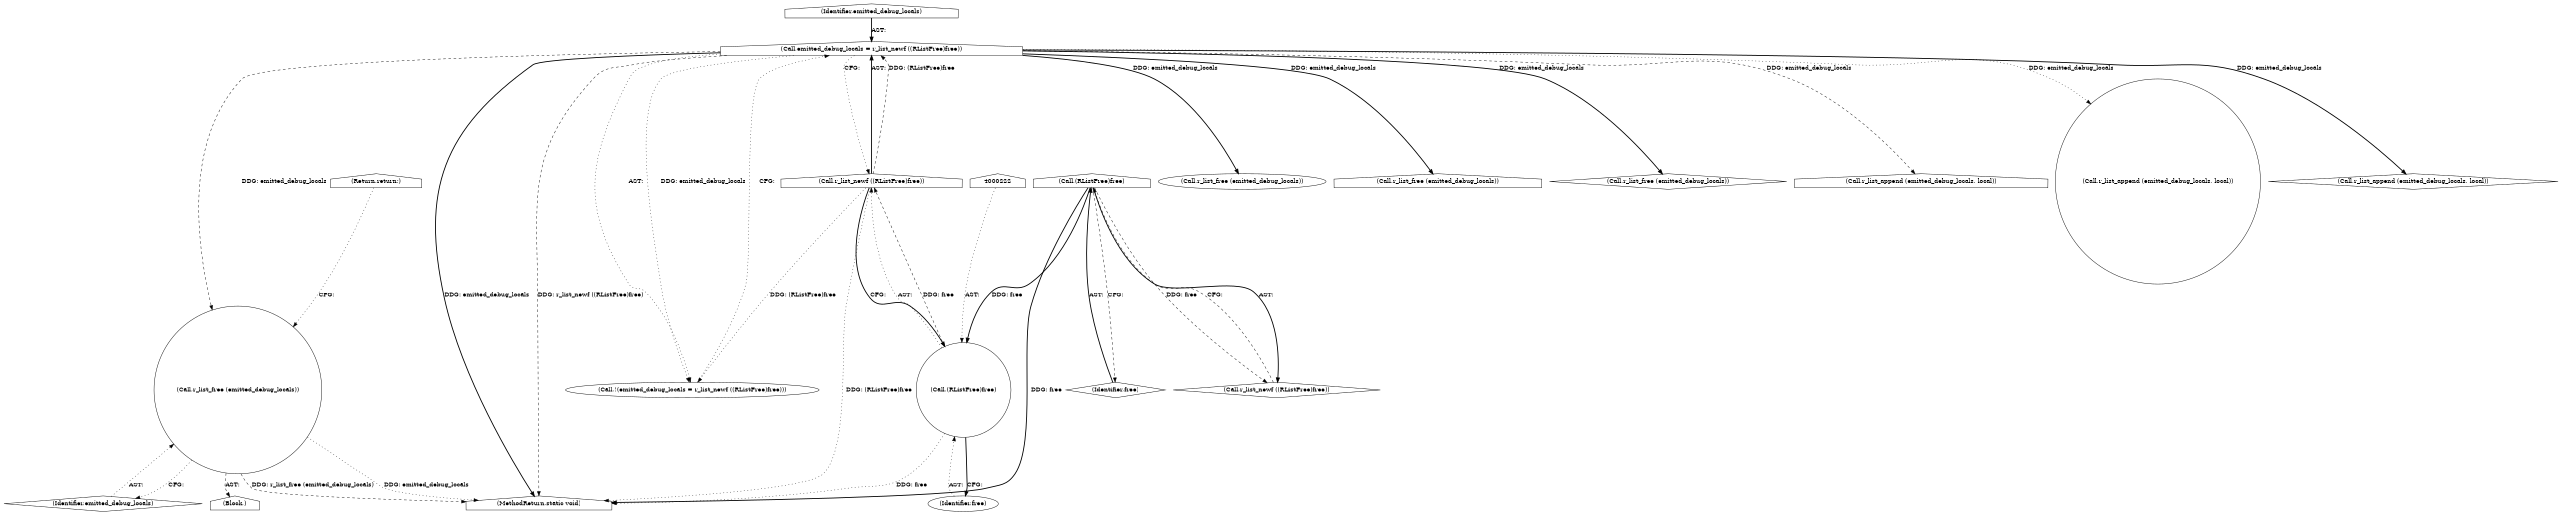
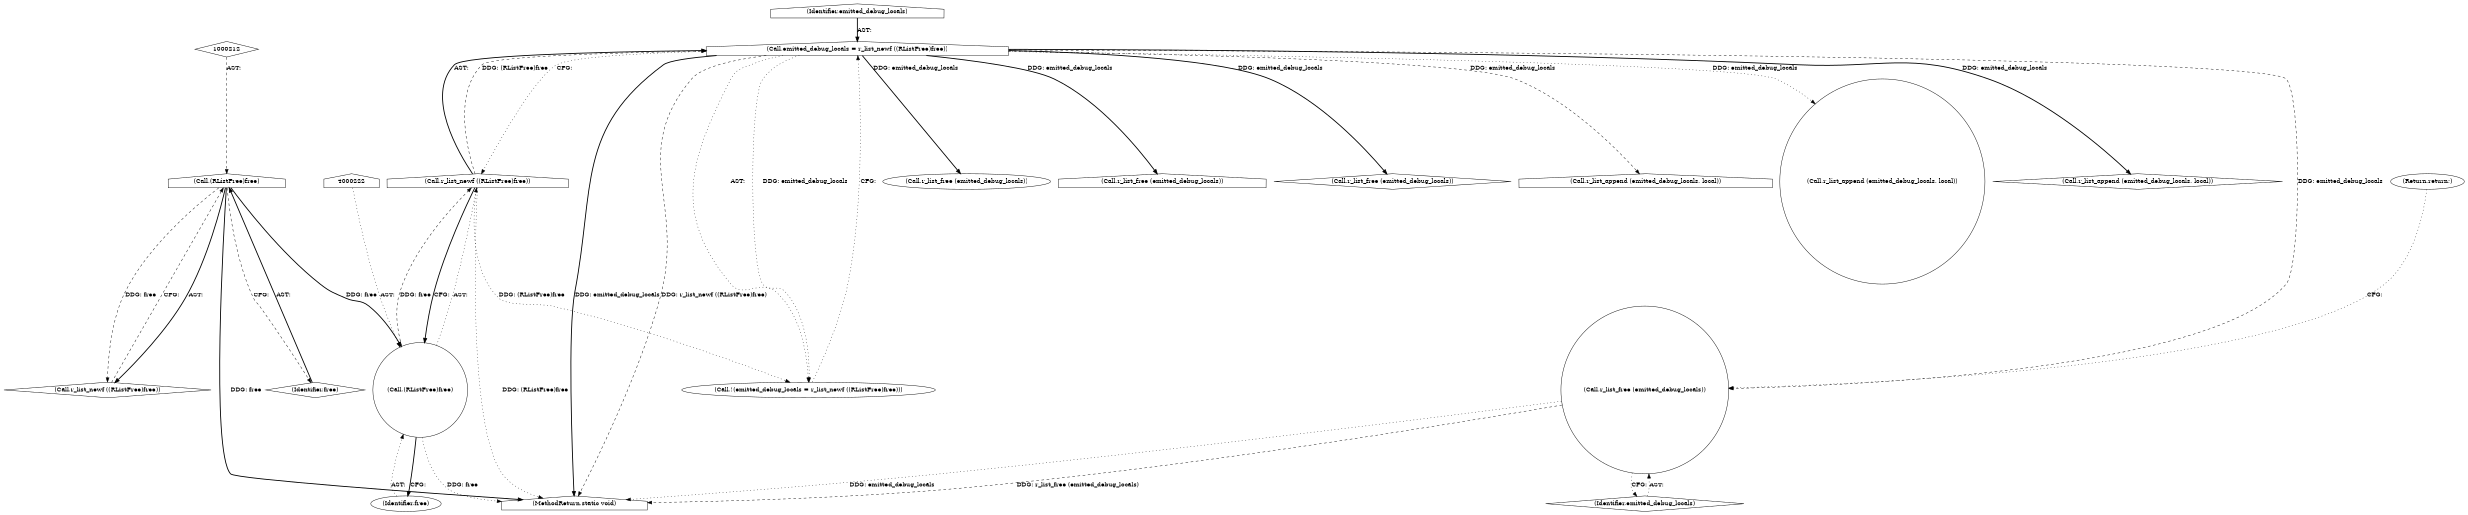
none -> (227, 49)
(376, 182) -> (2427, 182)
(235, 504) -> none
